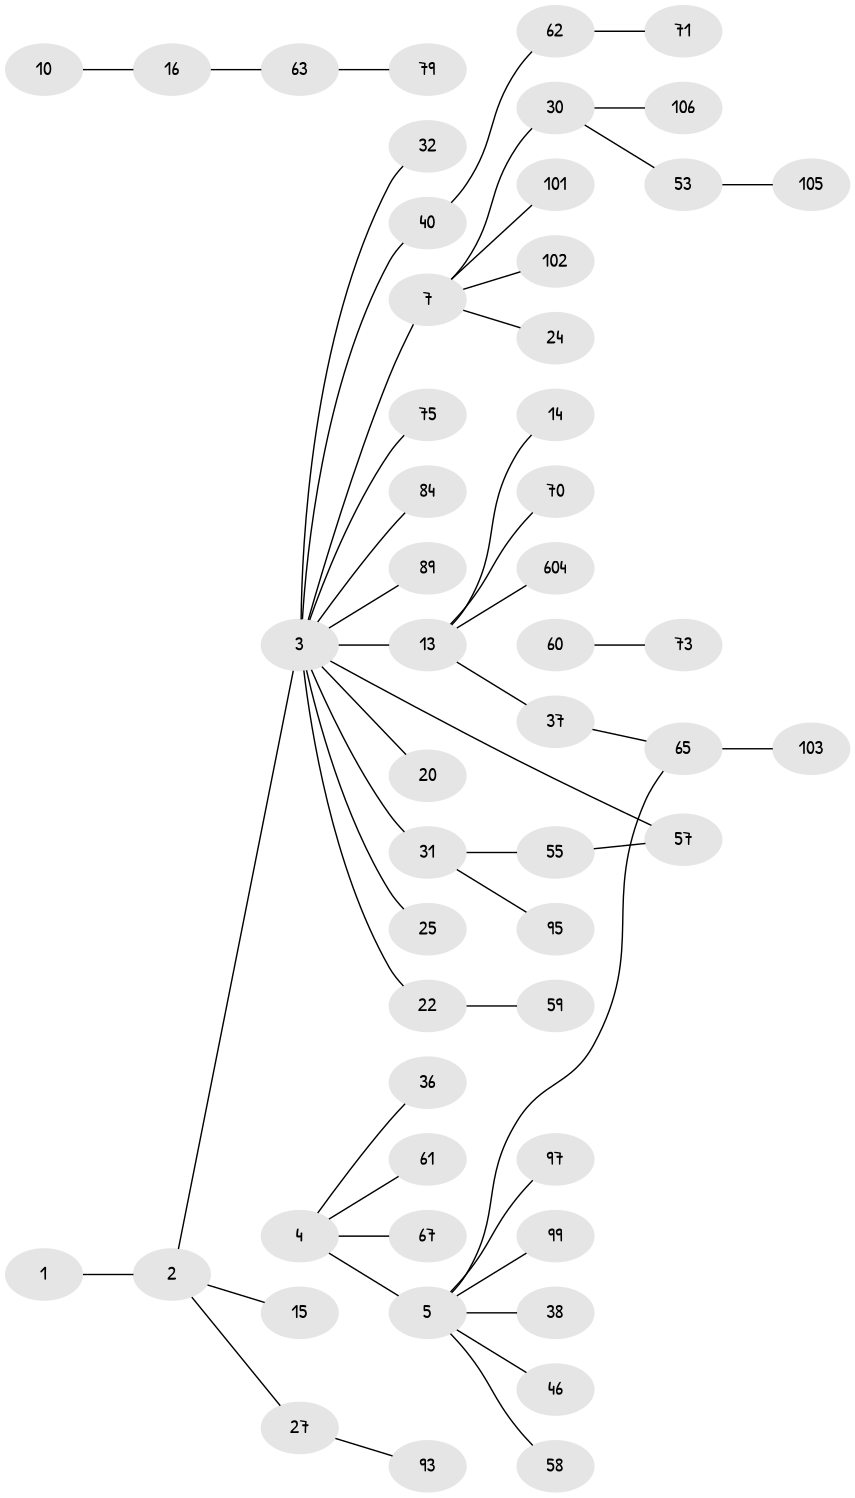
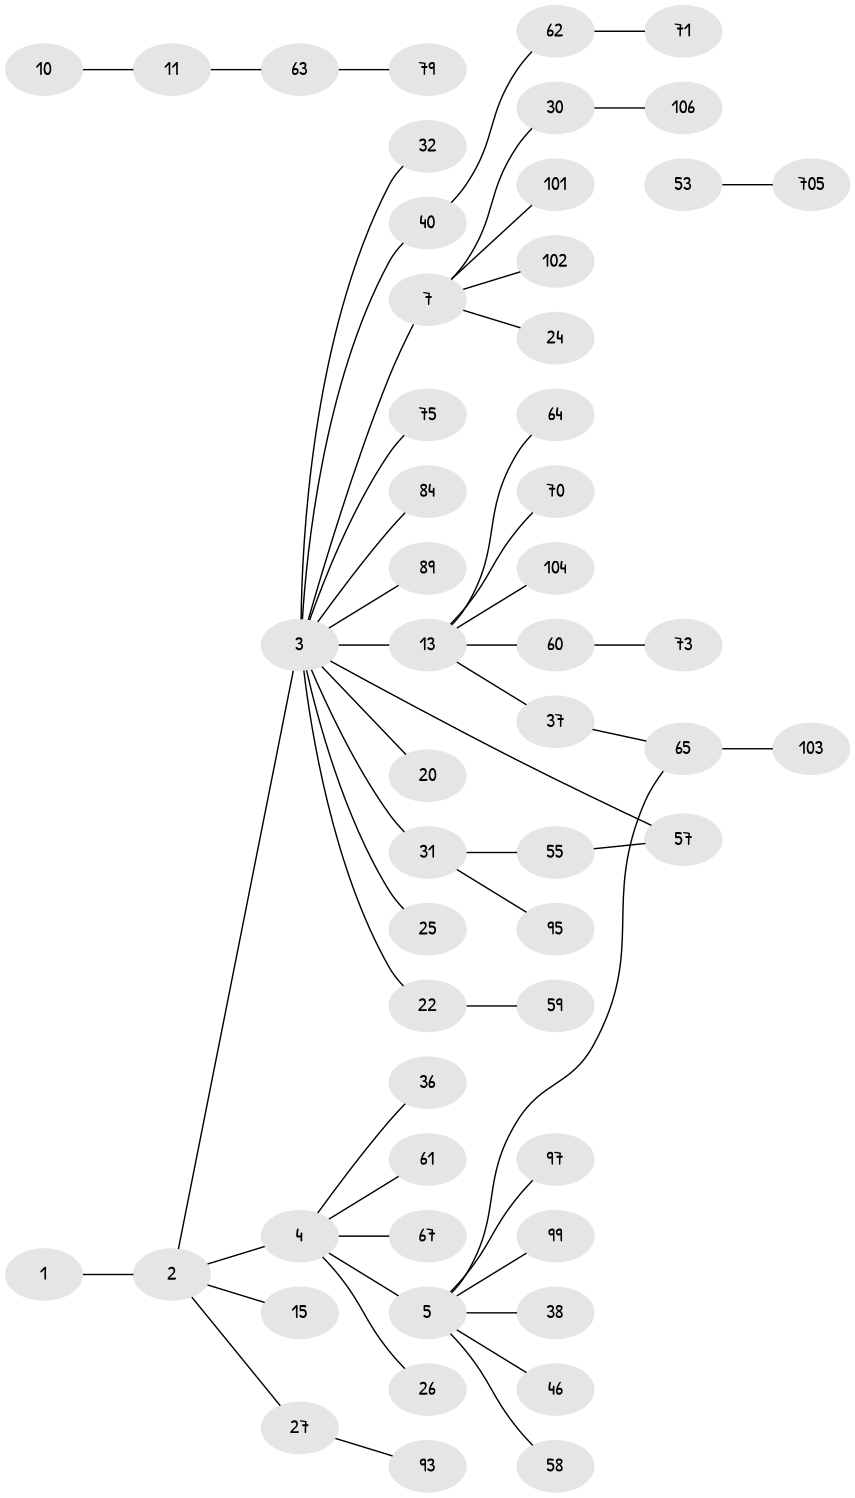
(172, 70) -> (172, 70)
(620, 146) -> none
(811, 185) -> (811, 185)
(556, 415) -> (556, 415)
(556, 568) -> (556, 568)
none -> (492, 645)
none -> (236, 1255)
none -> (428, 1390)
